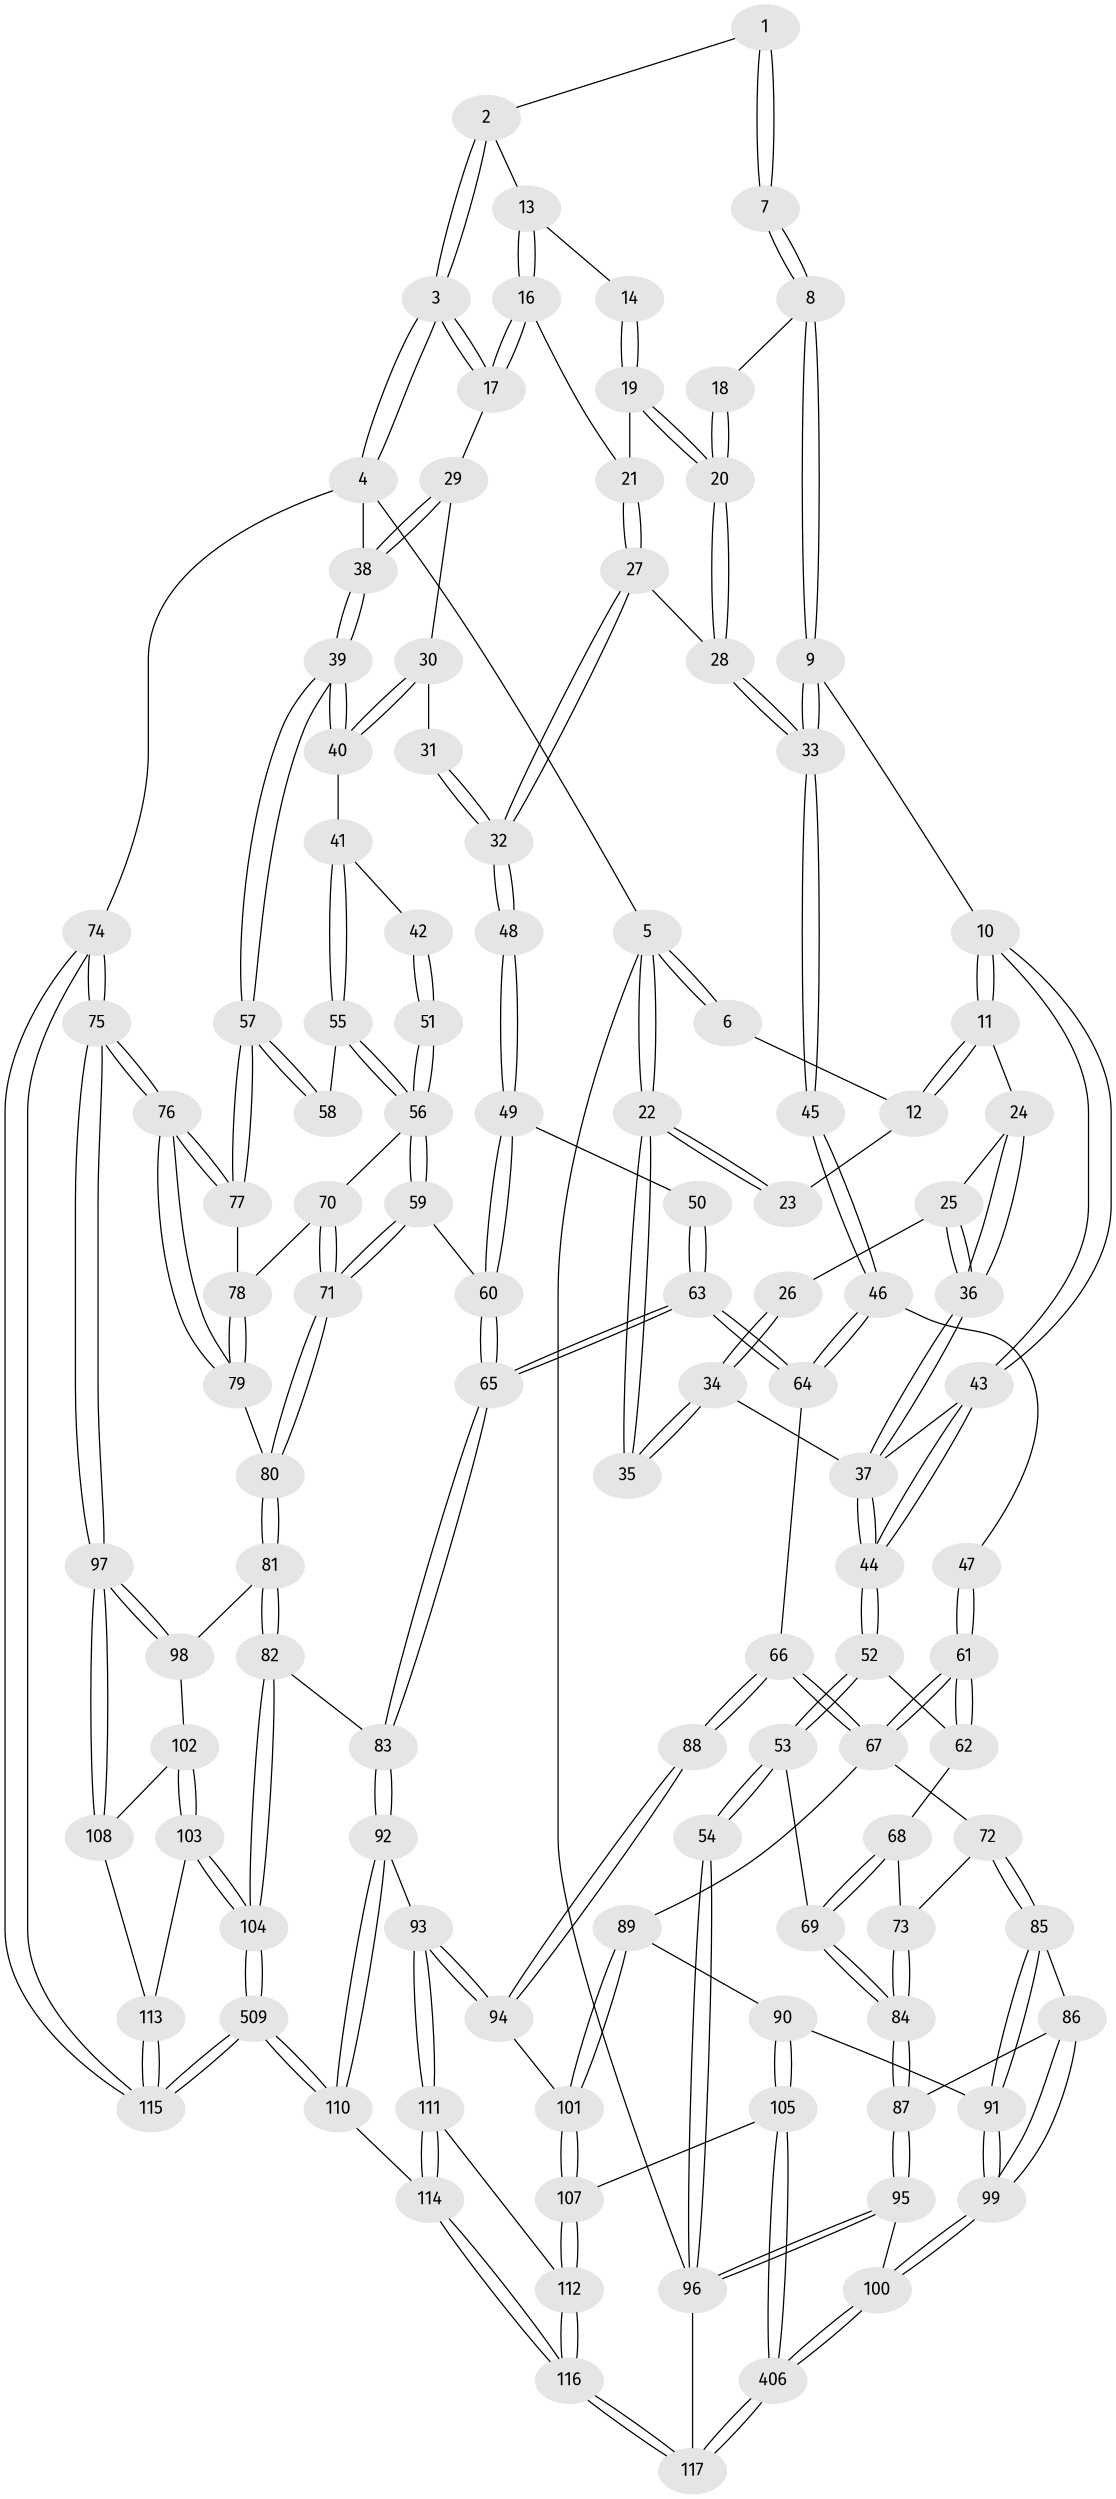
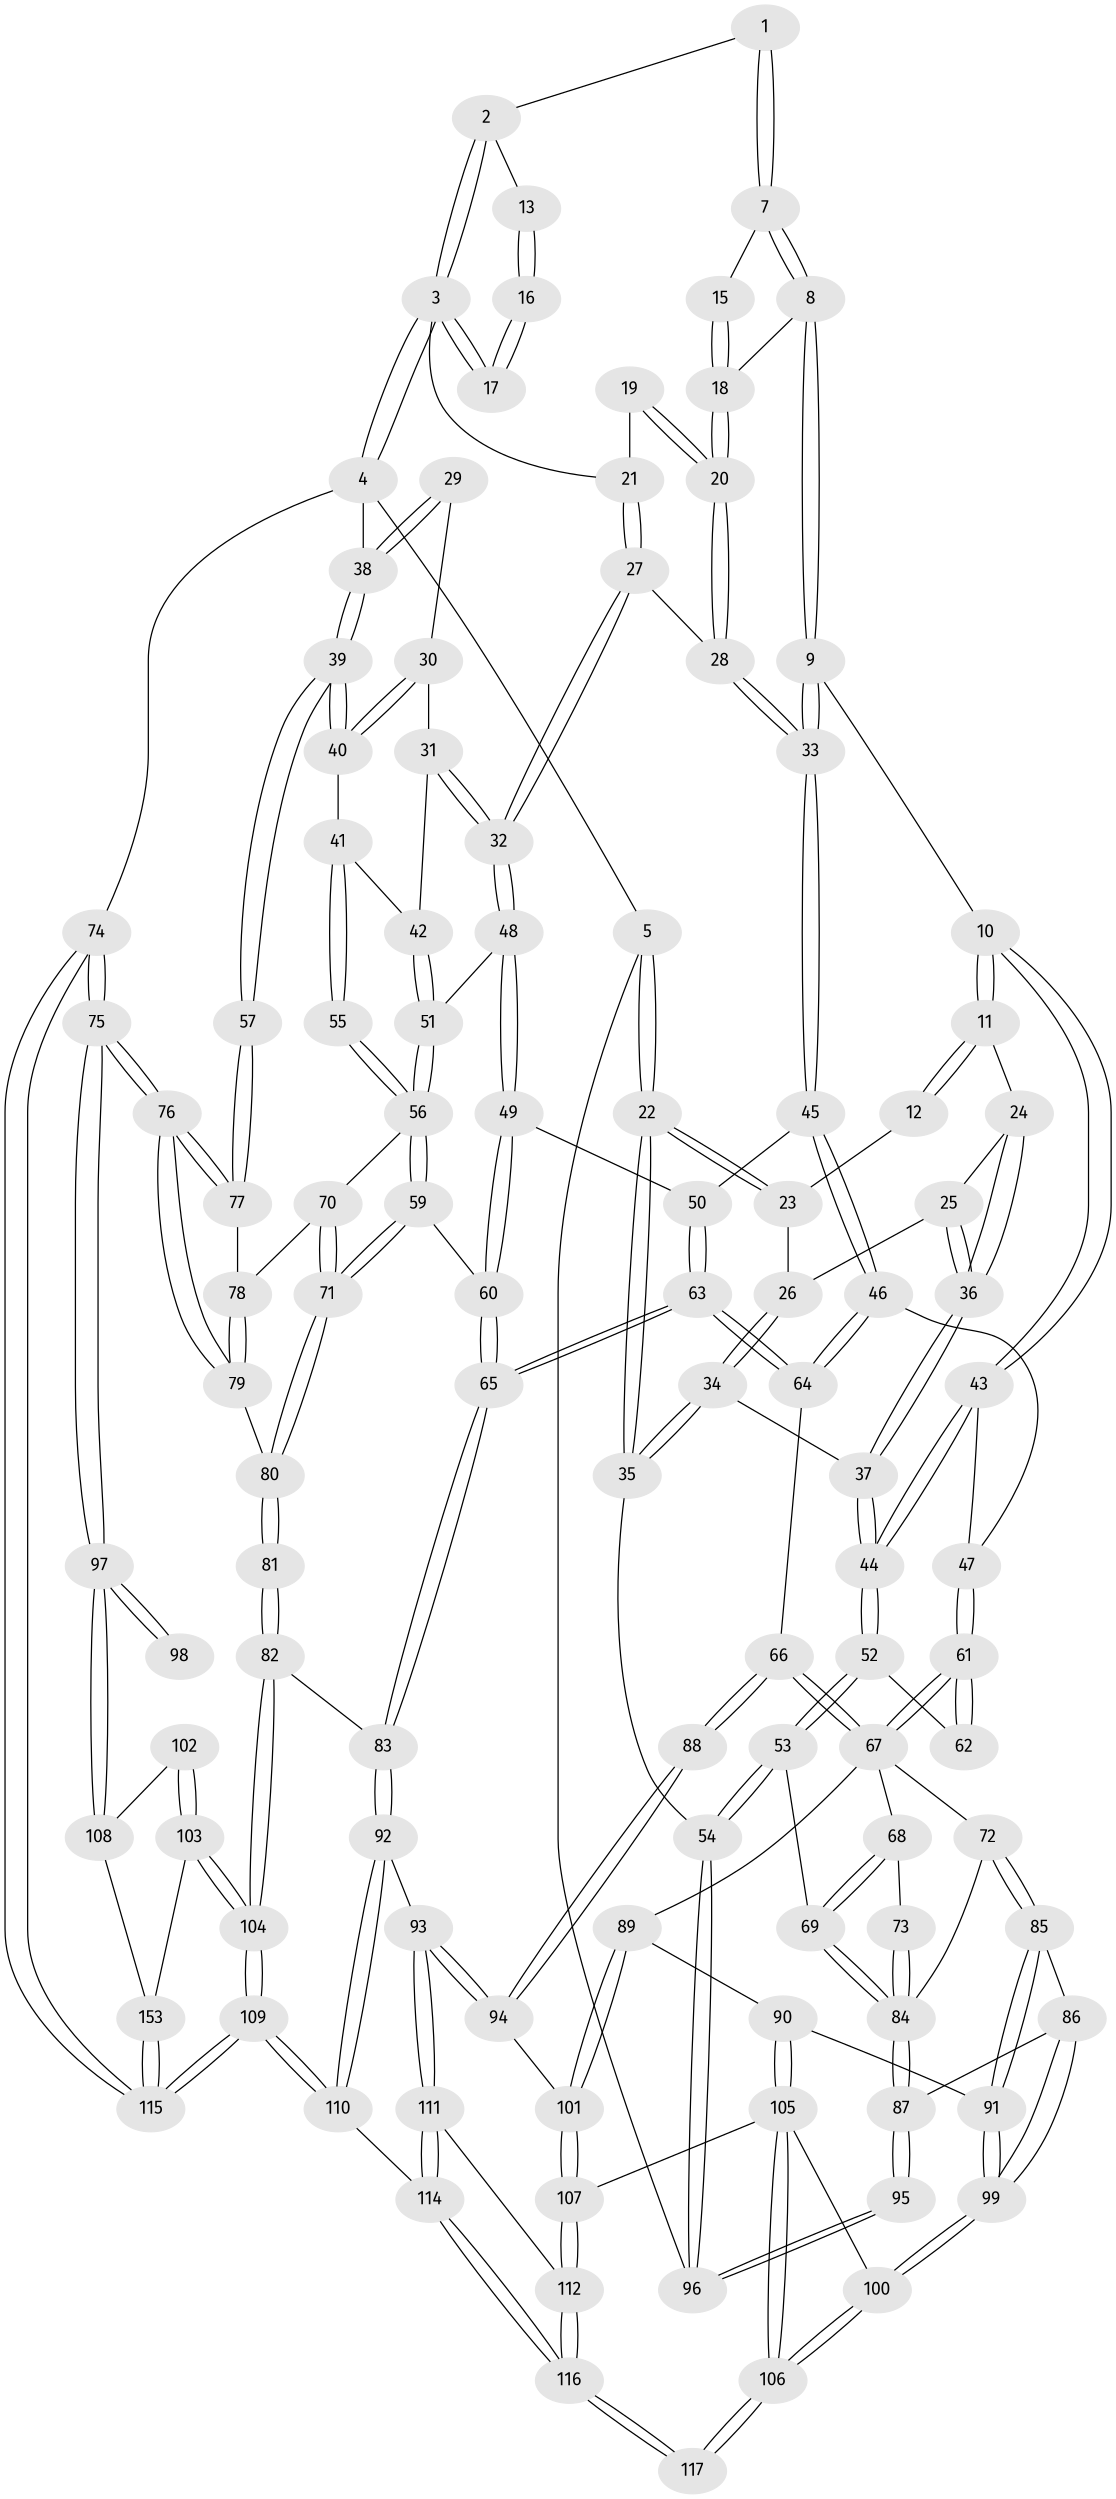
(630, 299) -> none
none -> (720, 299)
(573, 392) -> (473, 437)
(473, 435) -> none
none -> (424, 842)
none -> (469, 978)
(728, 1023) -> none
(328, 1114) -> none
none -> (754, 1159)
none -> (788, 1250)
(921, 1430) -> (974, 1476)
(225, 1611) -> none
none -> (622, 1667)
(182, 1702) -> none
(935, 1786) -> (886, 1793)
(945, 1883) -> (955, 1932)
(151, 2019) -> (151, 2019)
(254, 2019) -> (254, 2019)
(889, 2245) -> (830, 2200)
(693, 2381) -> none
(773, 2381) -> (773, 2381)
